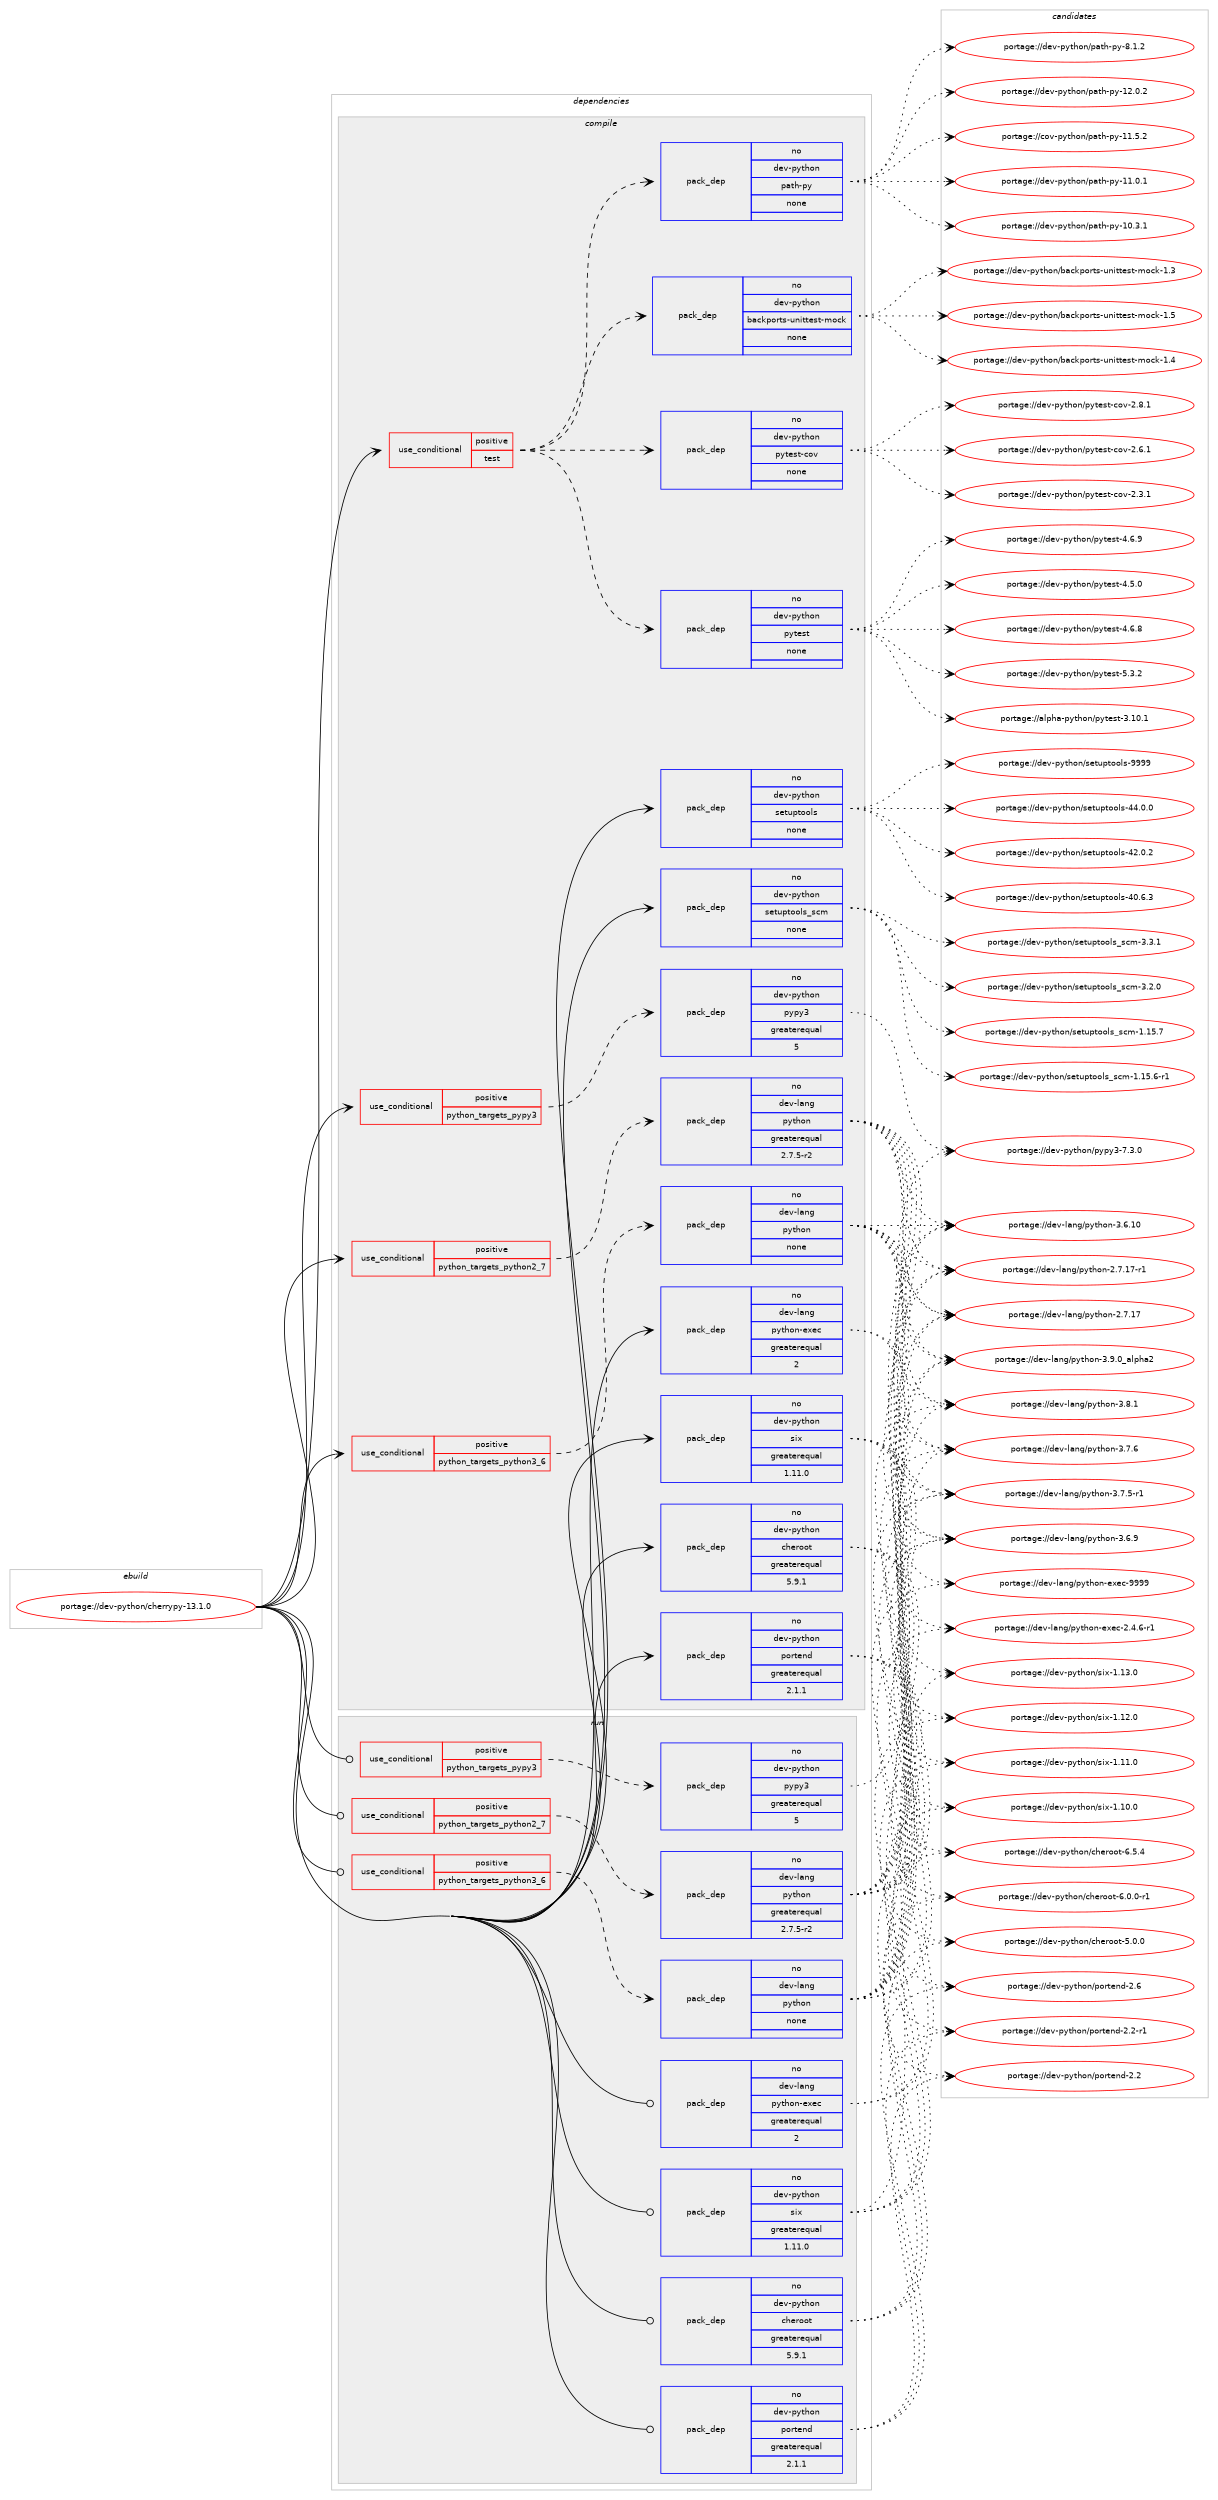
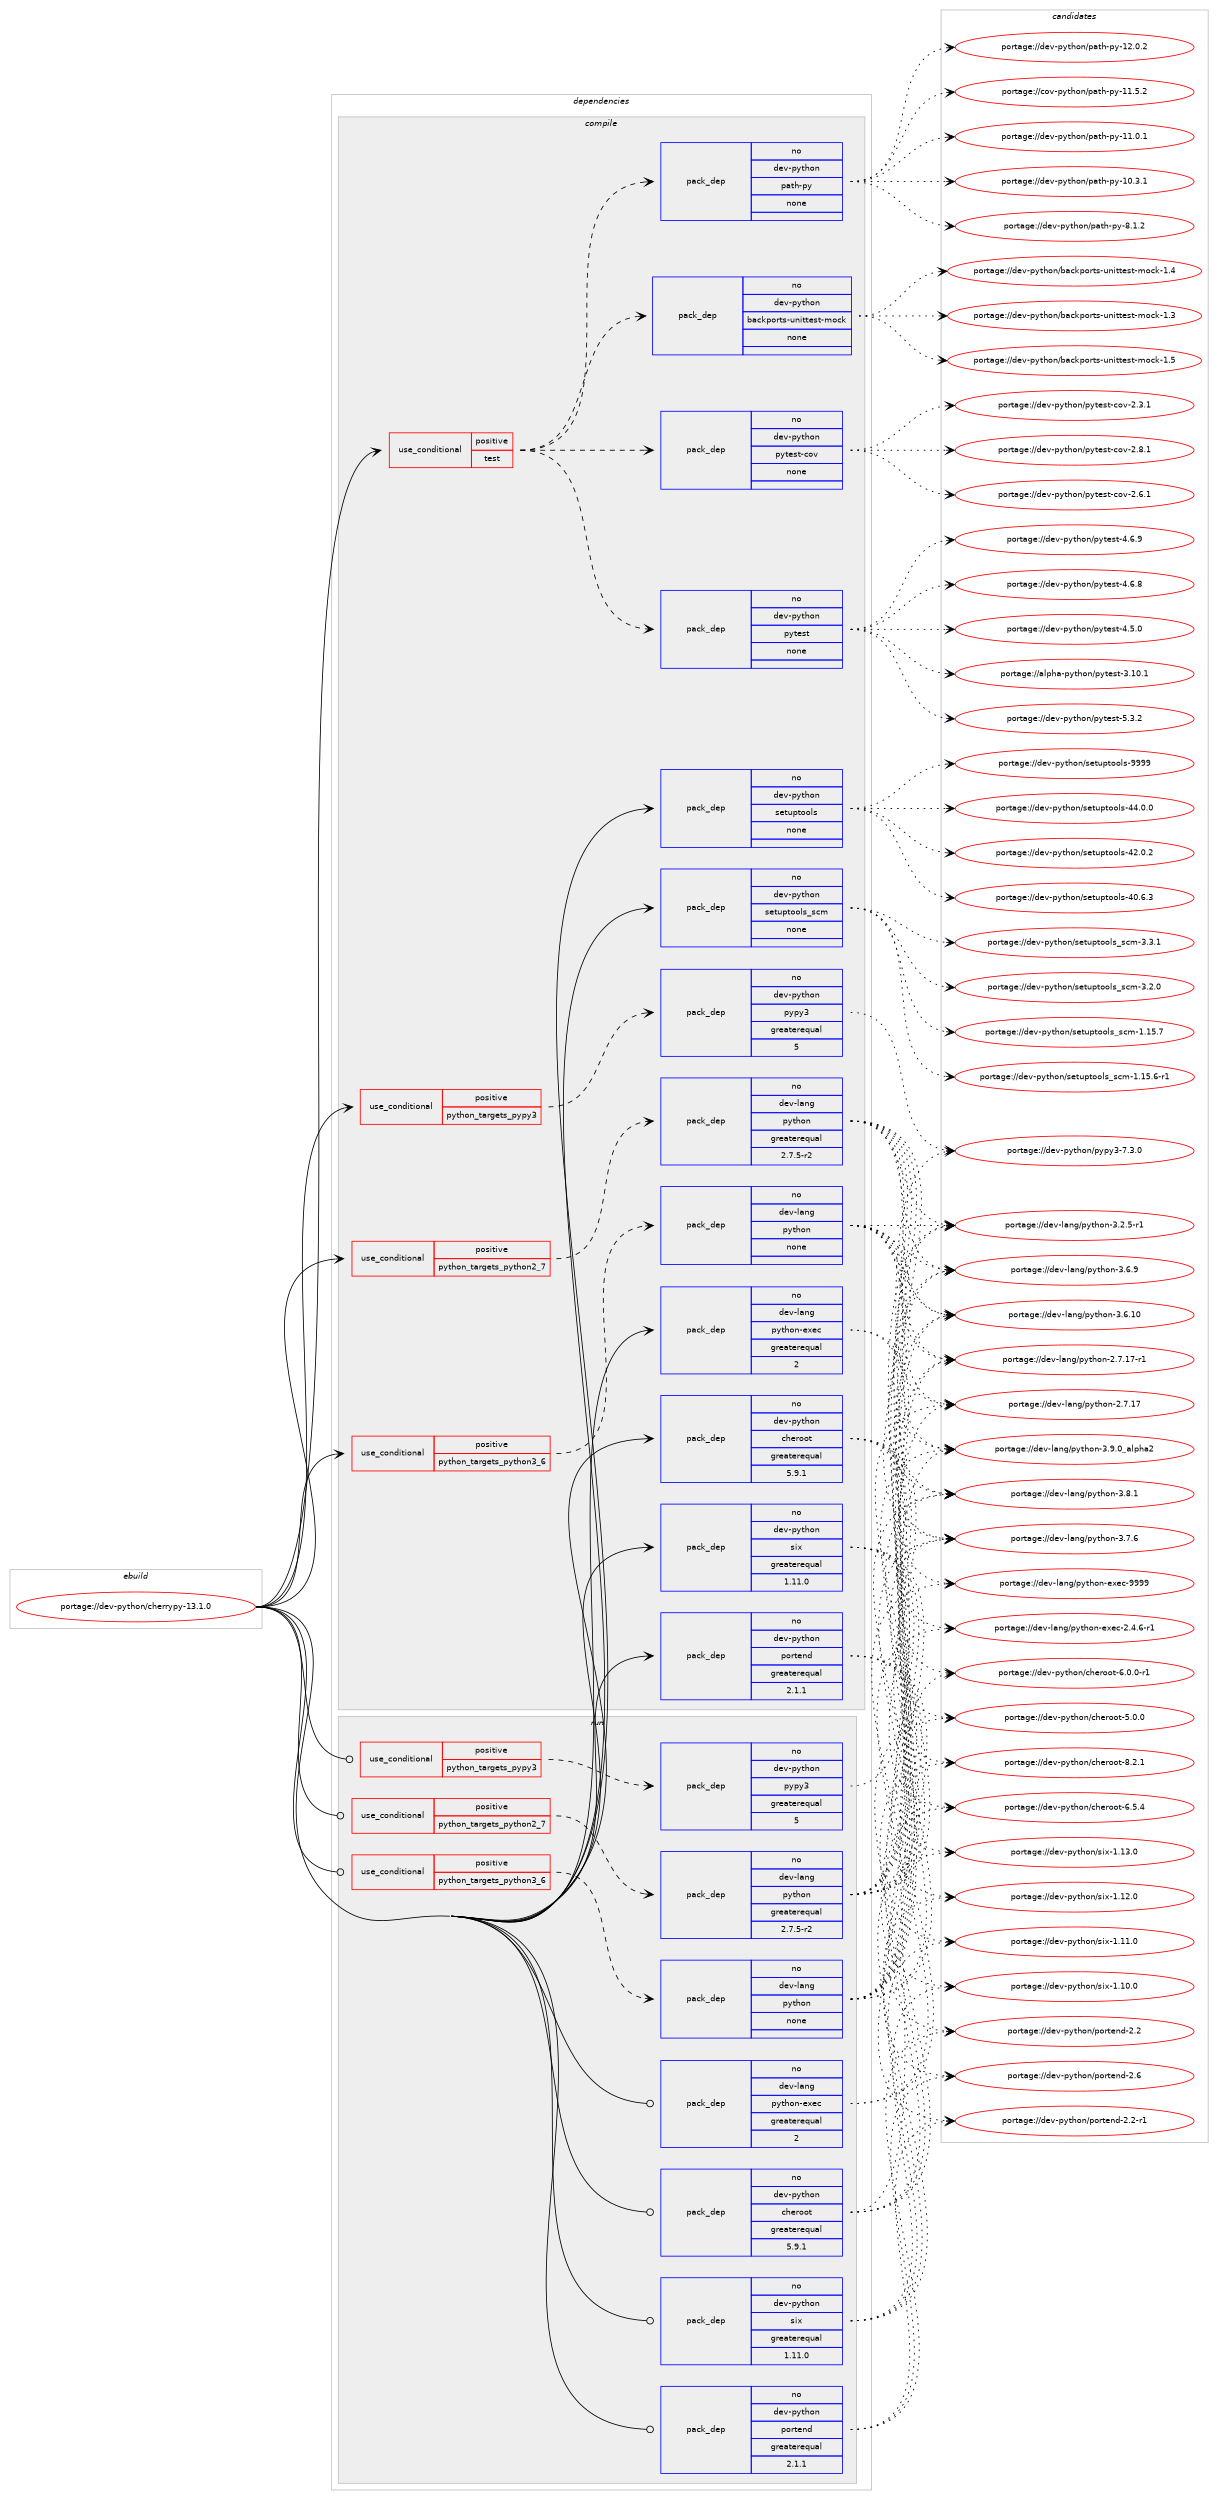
(1075, 1494) -> (1075, 1226)
none -> (1075, 1763)
